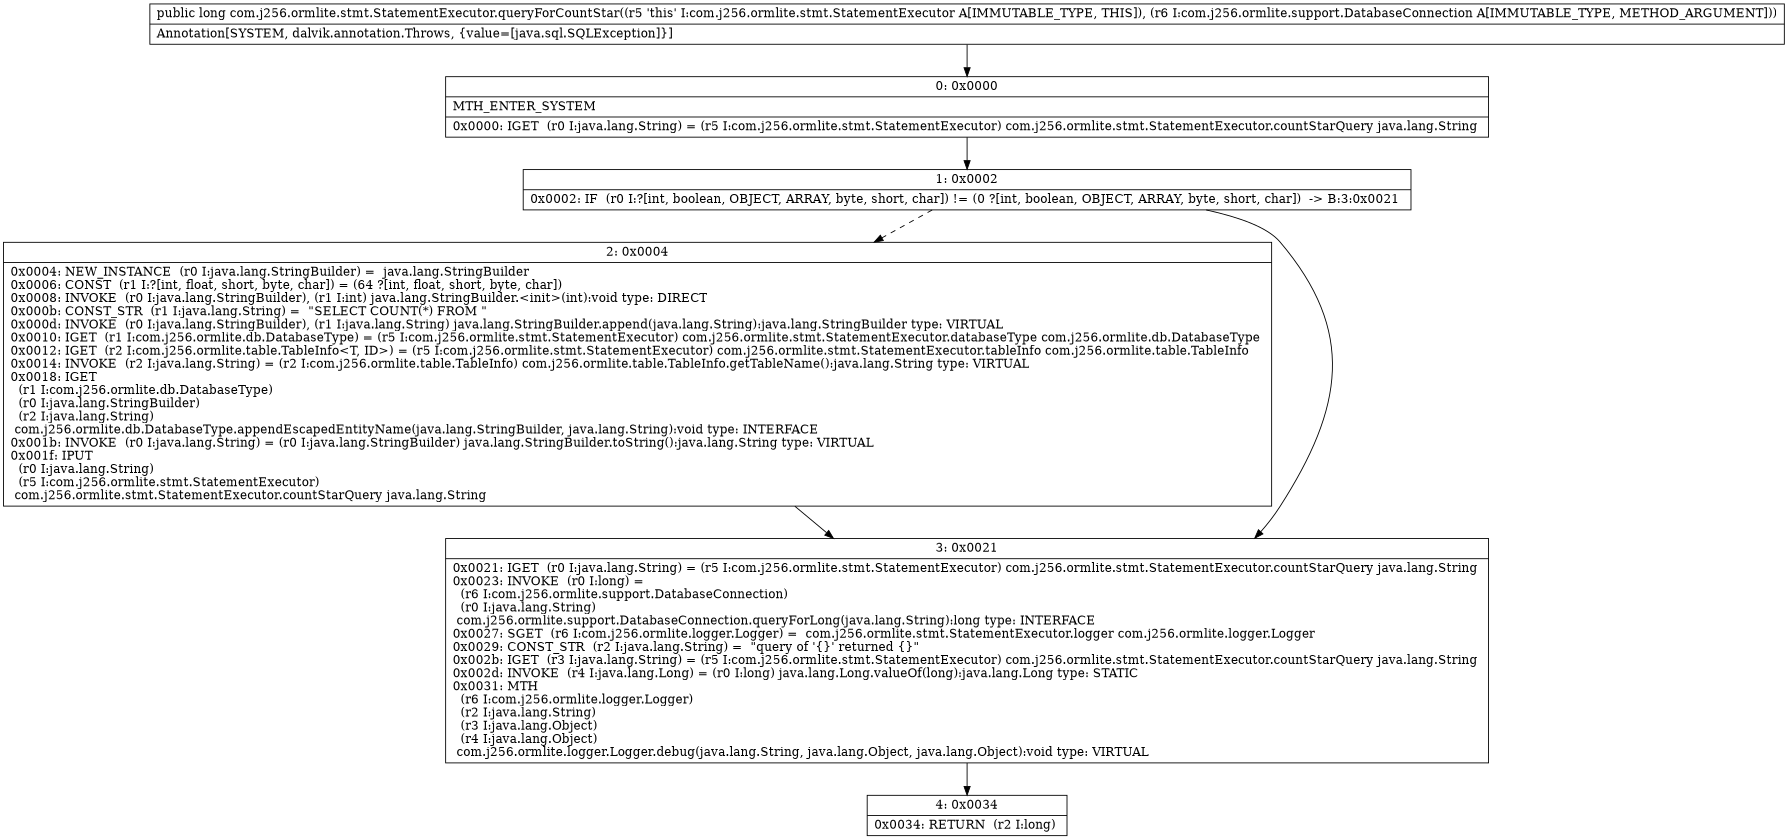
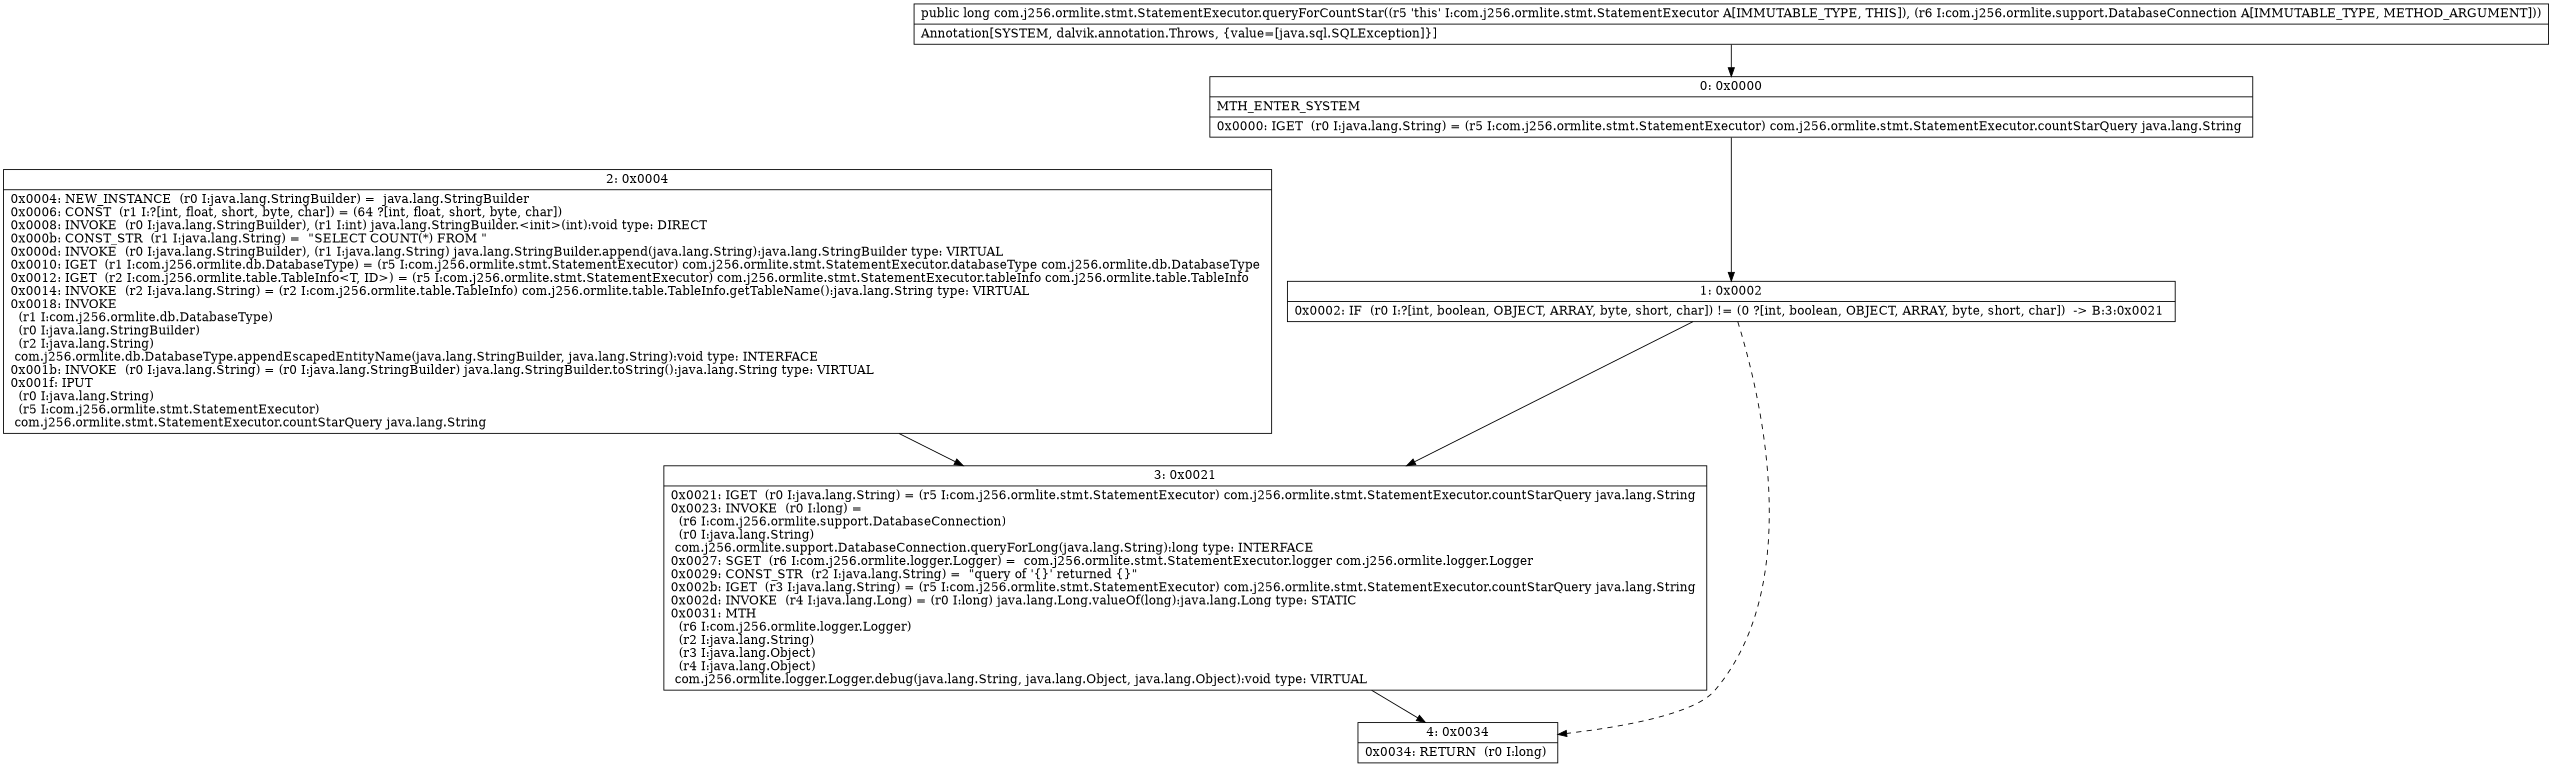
(907, 224) -> (1762, 588)
(58, 377) -> (68, 305)
(967, 825) -> (1458, 752)
